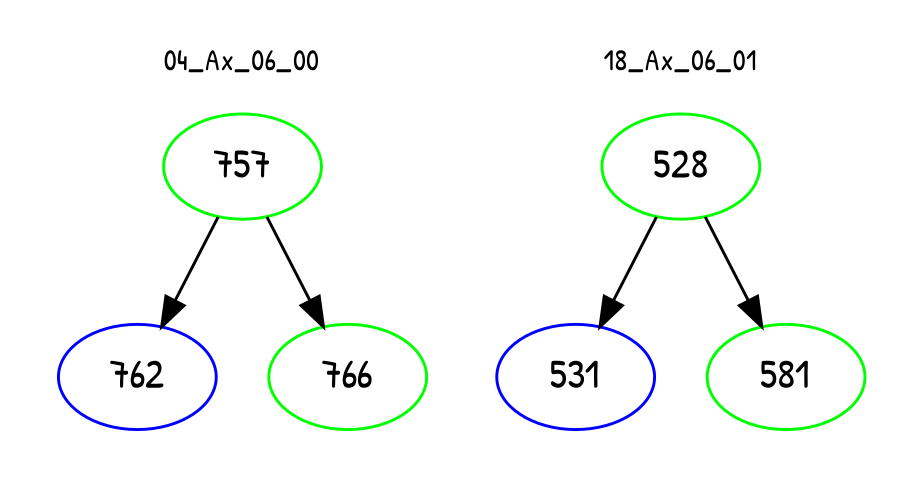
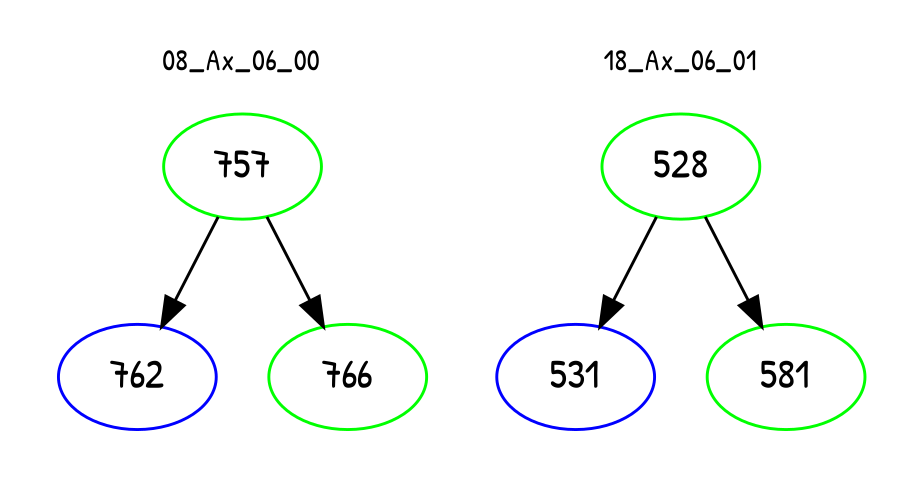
(243, 63) -> (243, 63)
